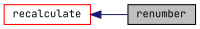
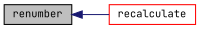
(114, 15) -> (96, 15)
